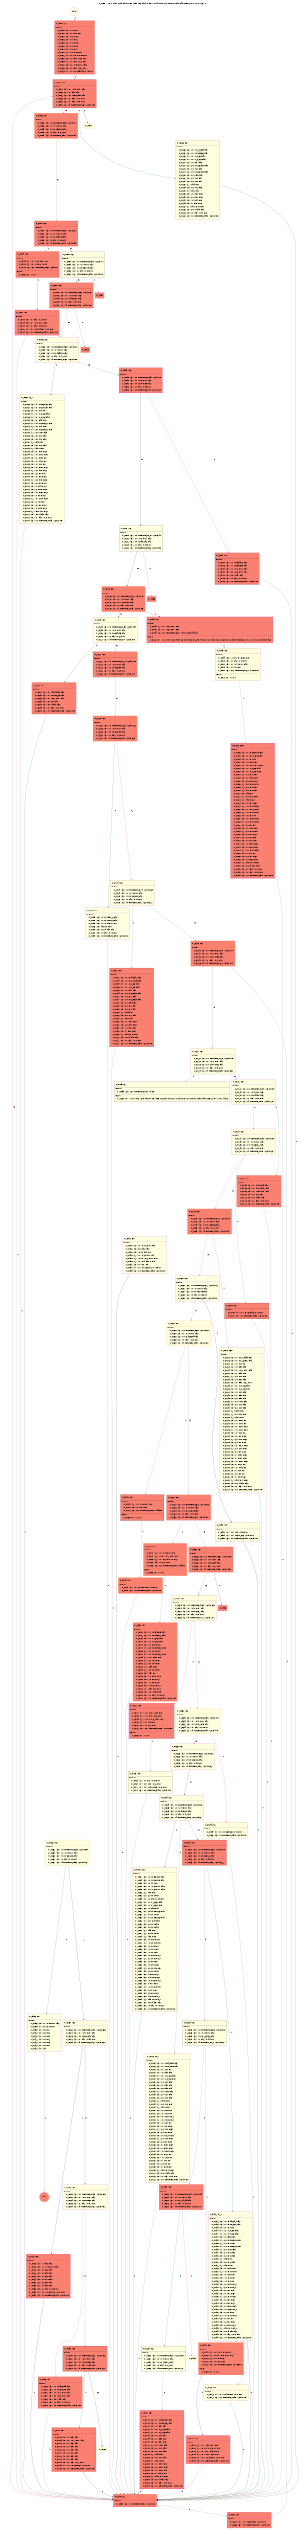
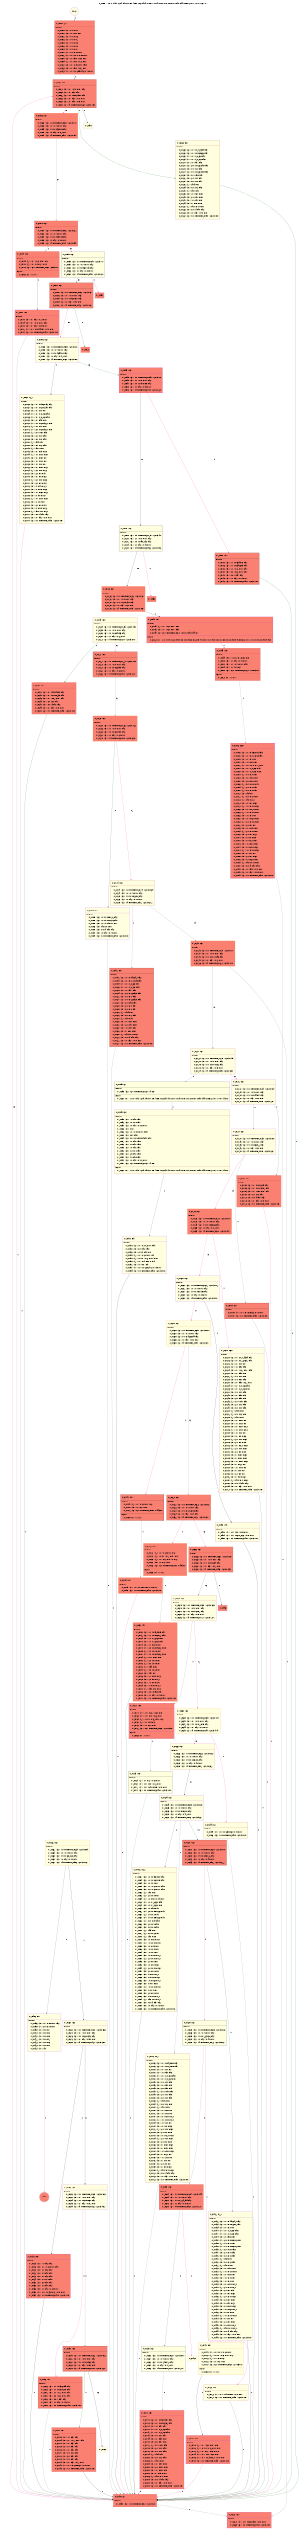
(119, 614) -> none
(238, 664) -> (238, 664)
none -> (172, 1142)
(221, 2359) -> (221, 2359)
